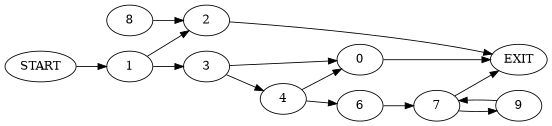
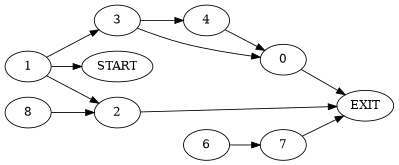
(87, 67) -> (62, 67)
(317, 102) -> none
(519, 106) -> none
